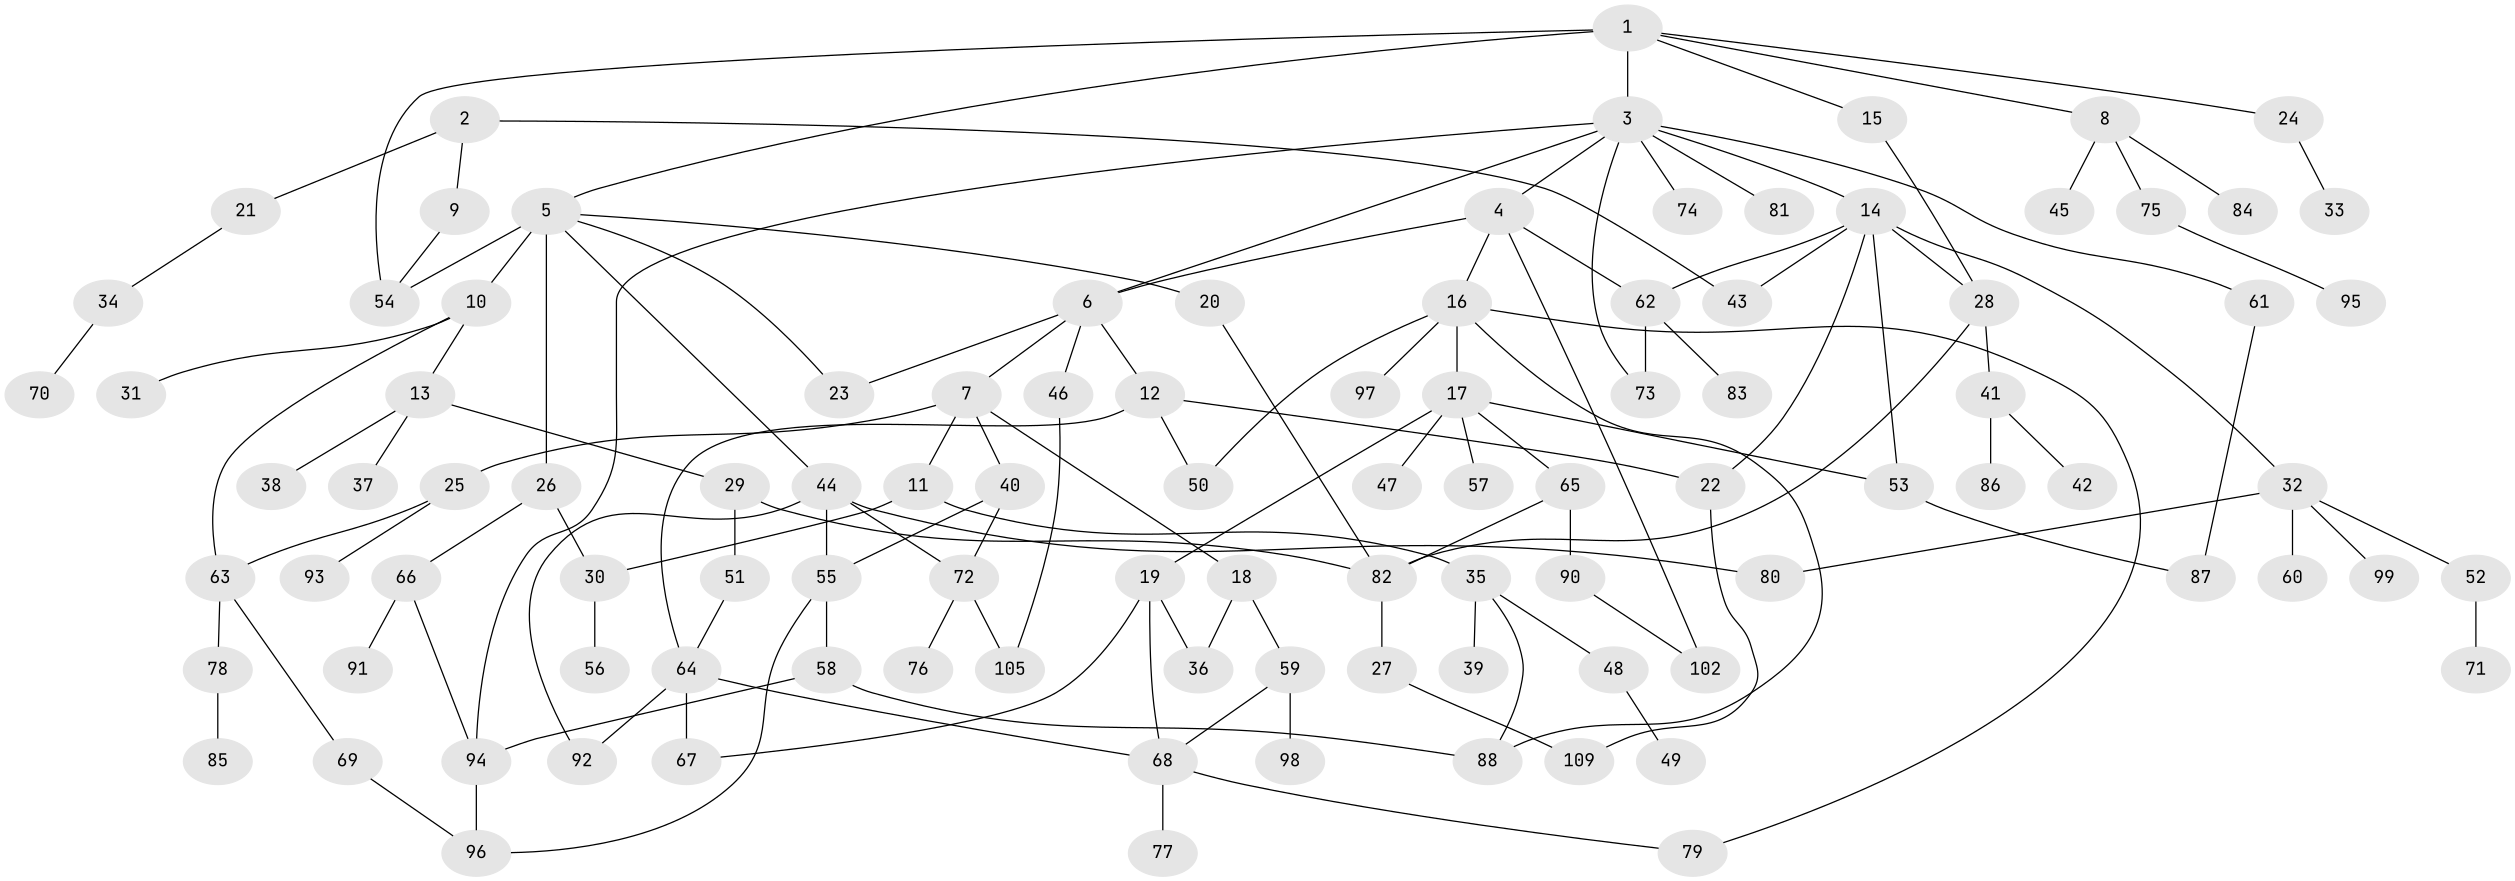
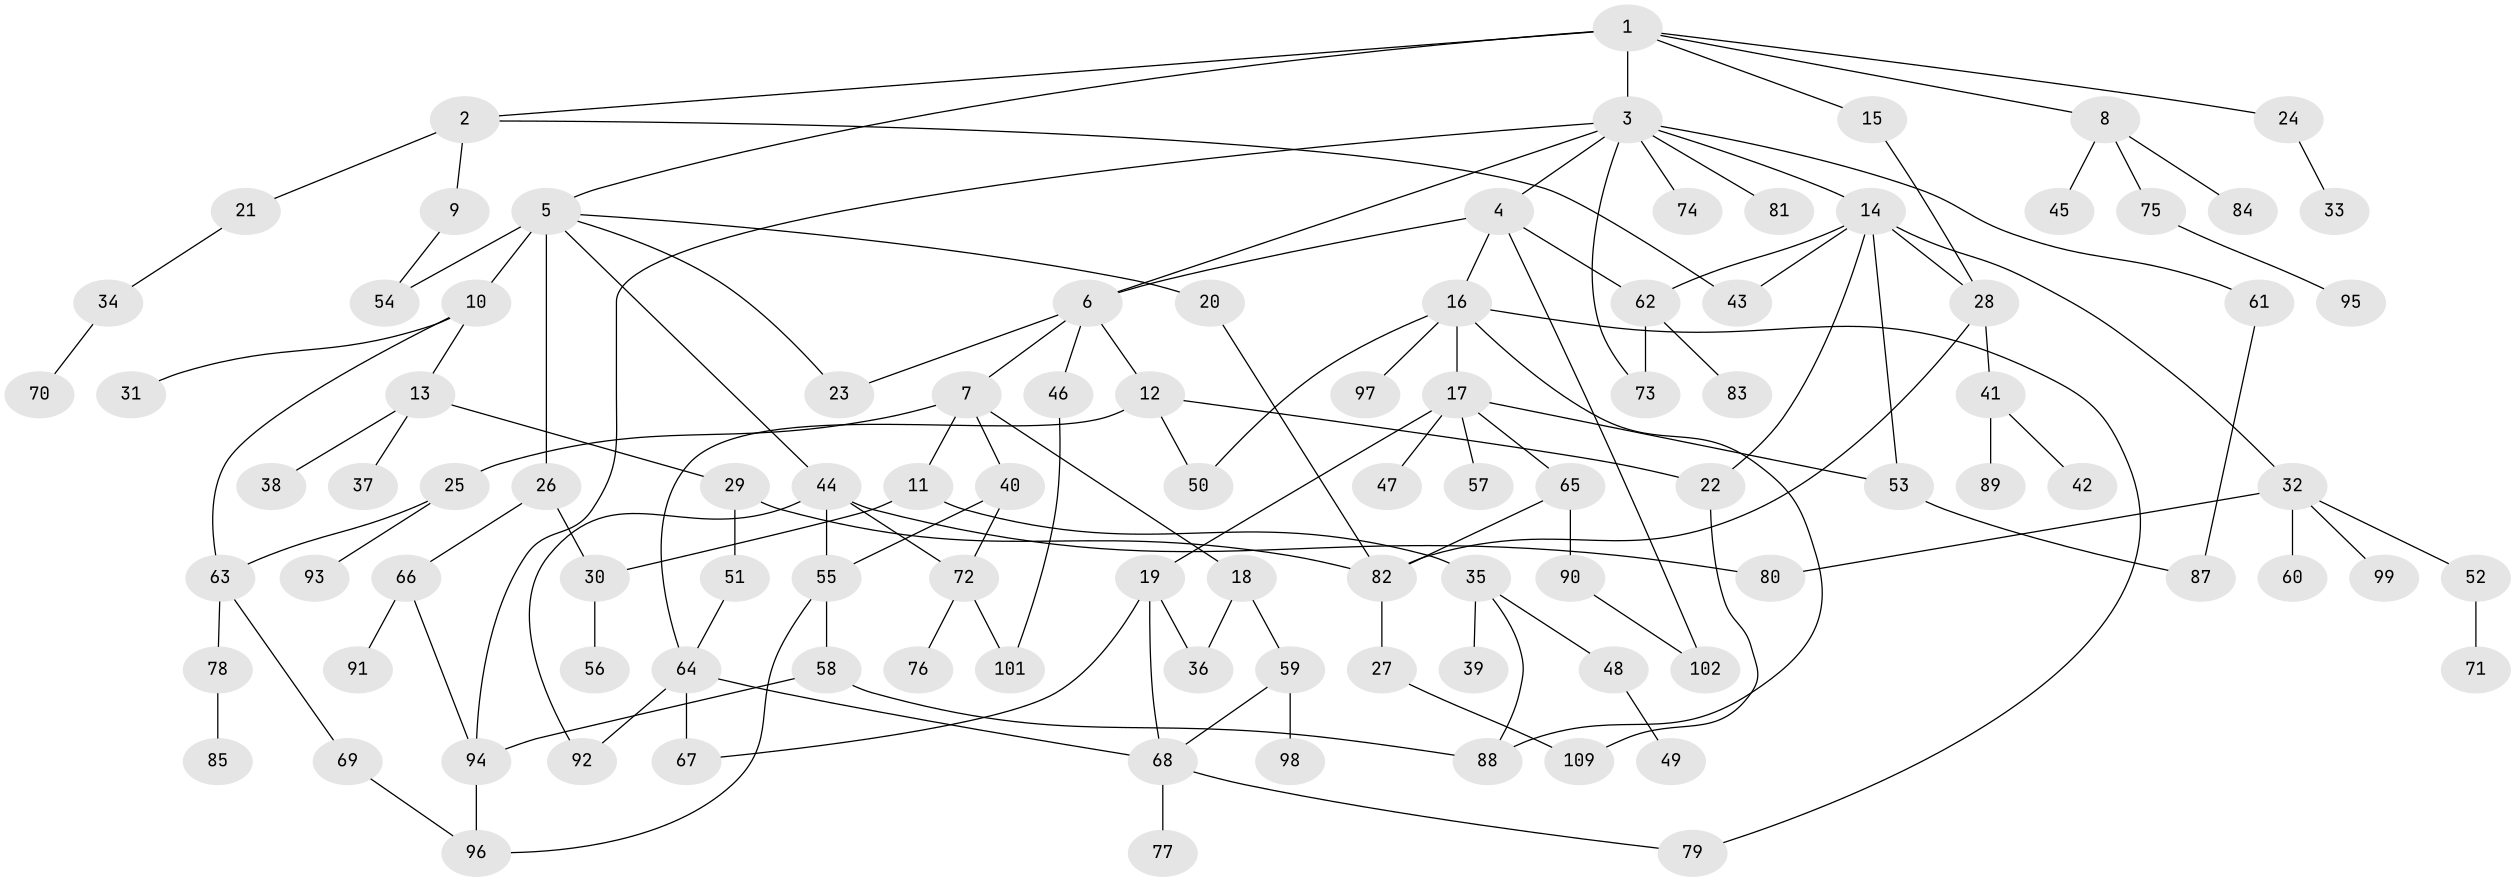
(907, 52) -> (1046, 74)
(1991, 487) -> (1991, 487)
(1010, 670) -> (1010, 670)
